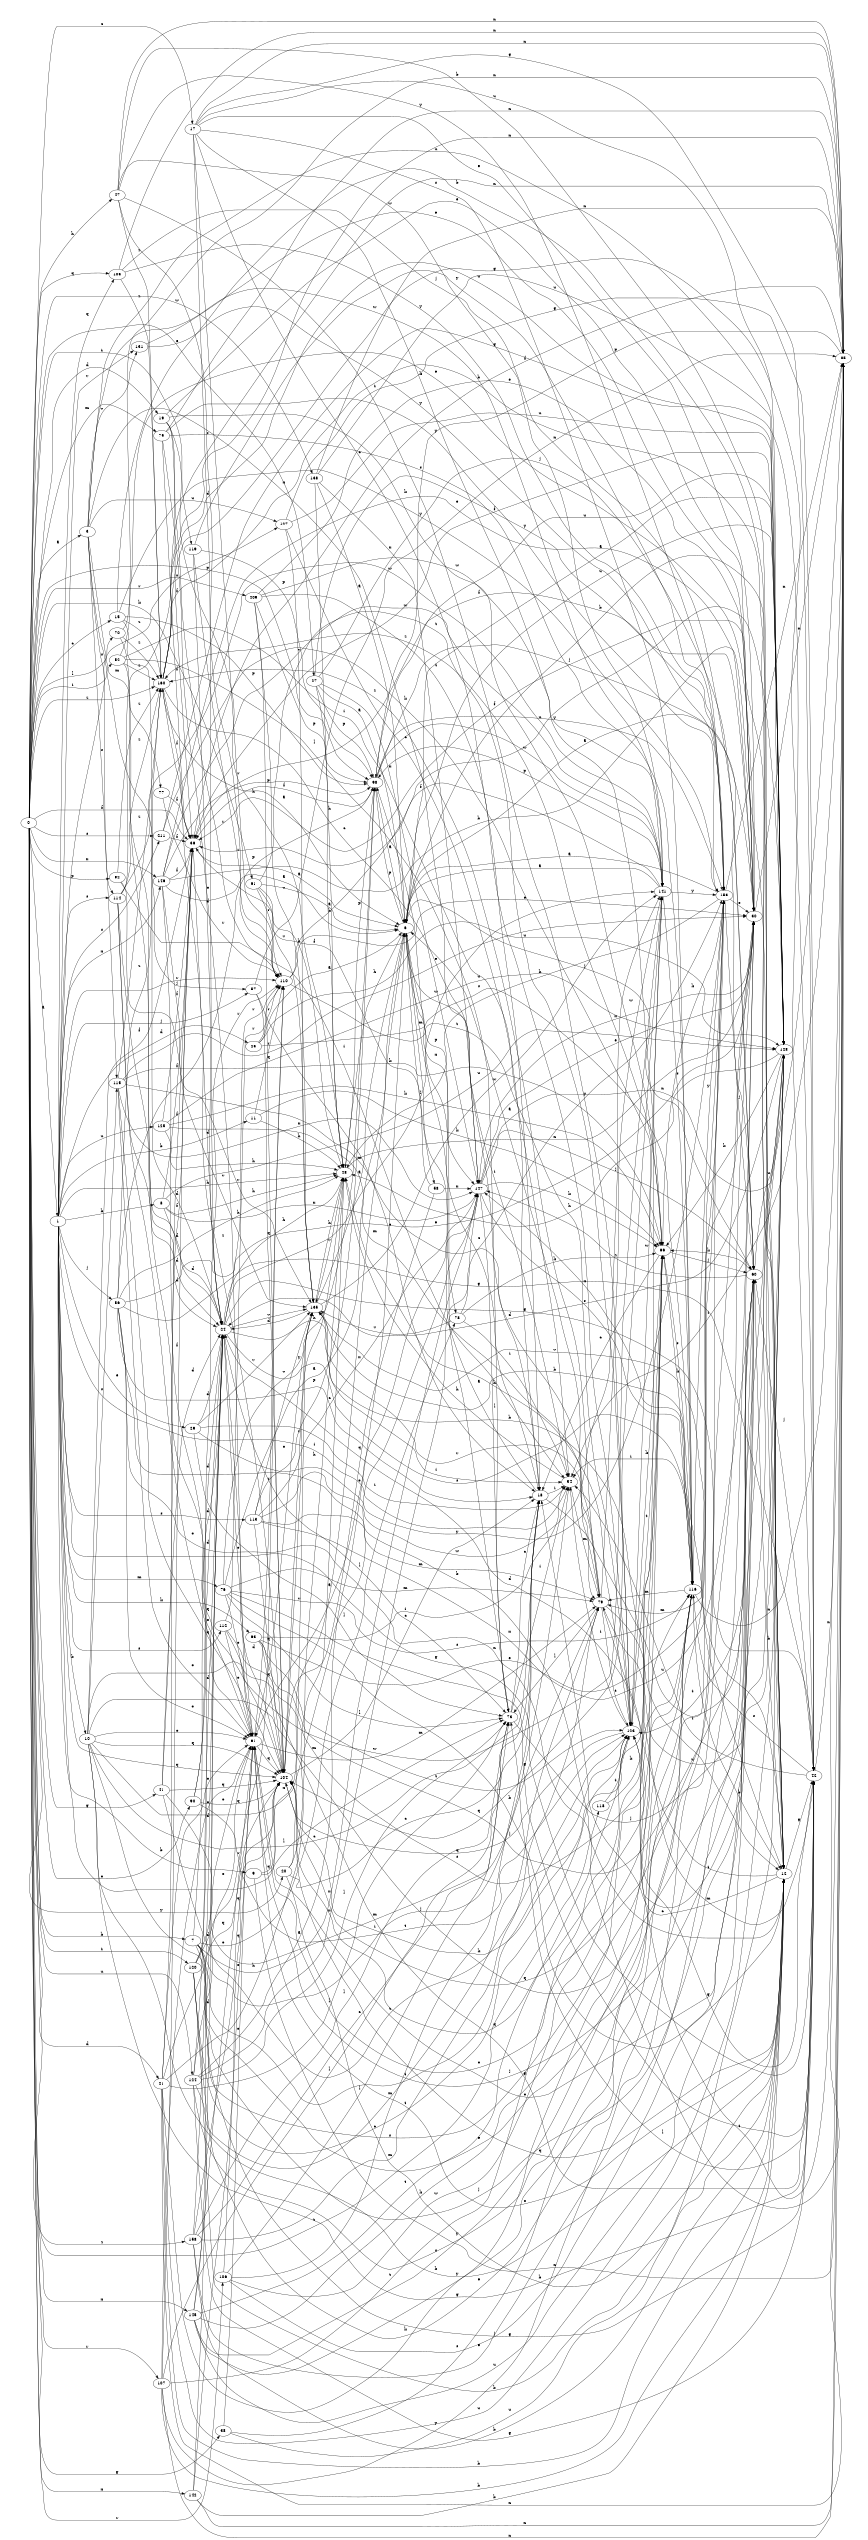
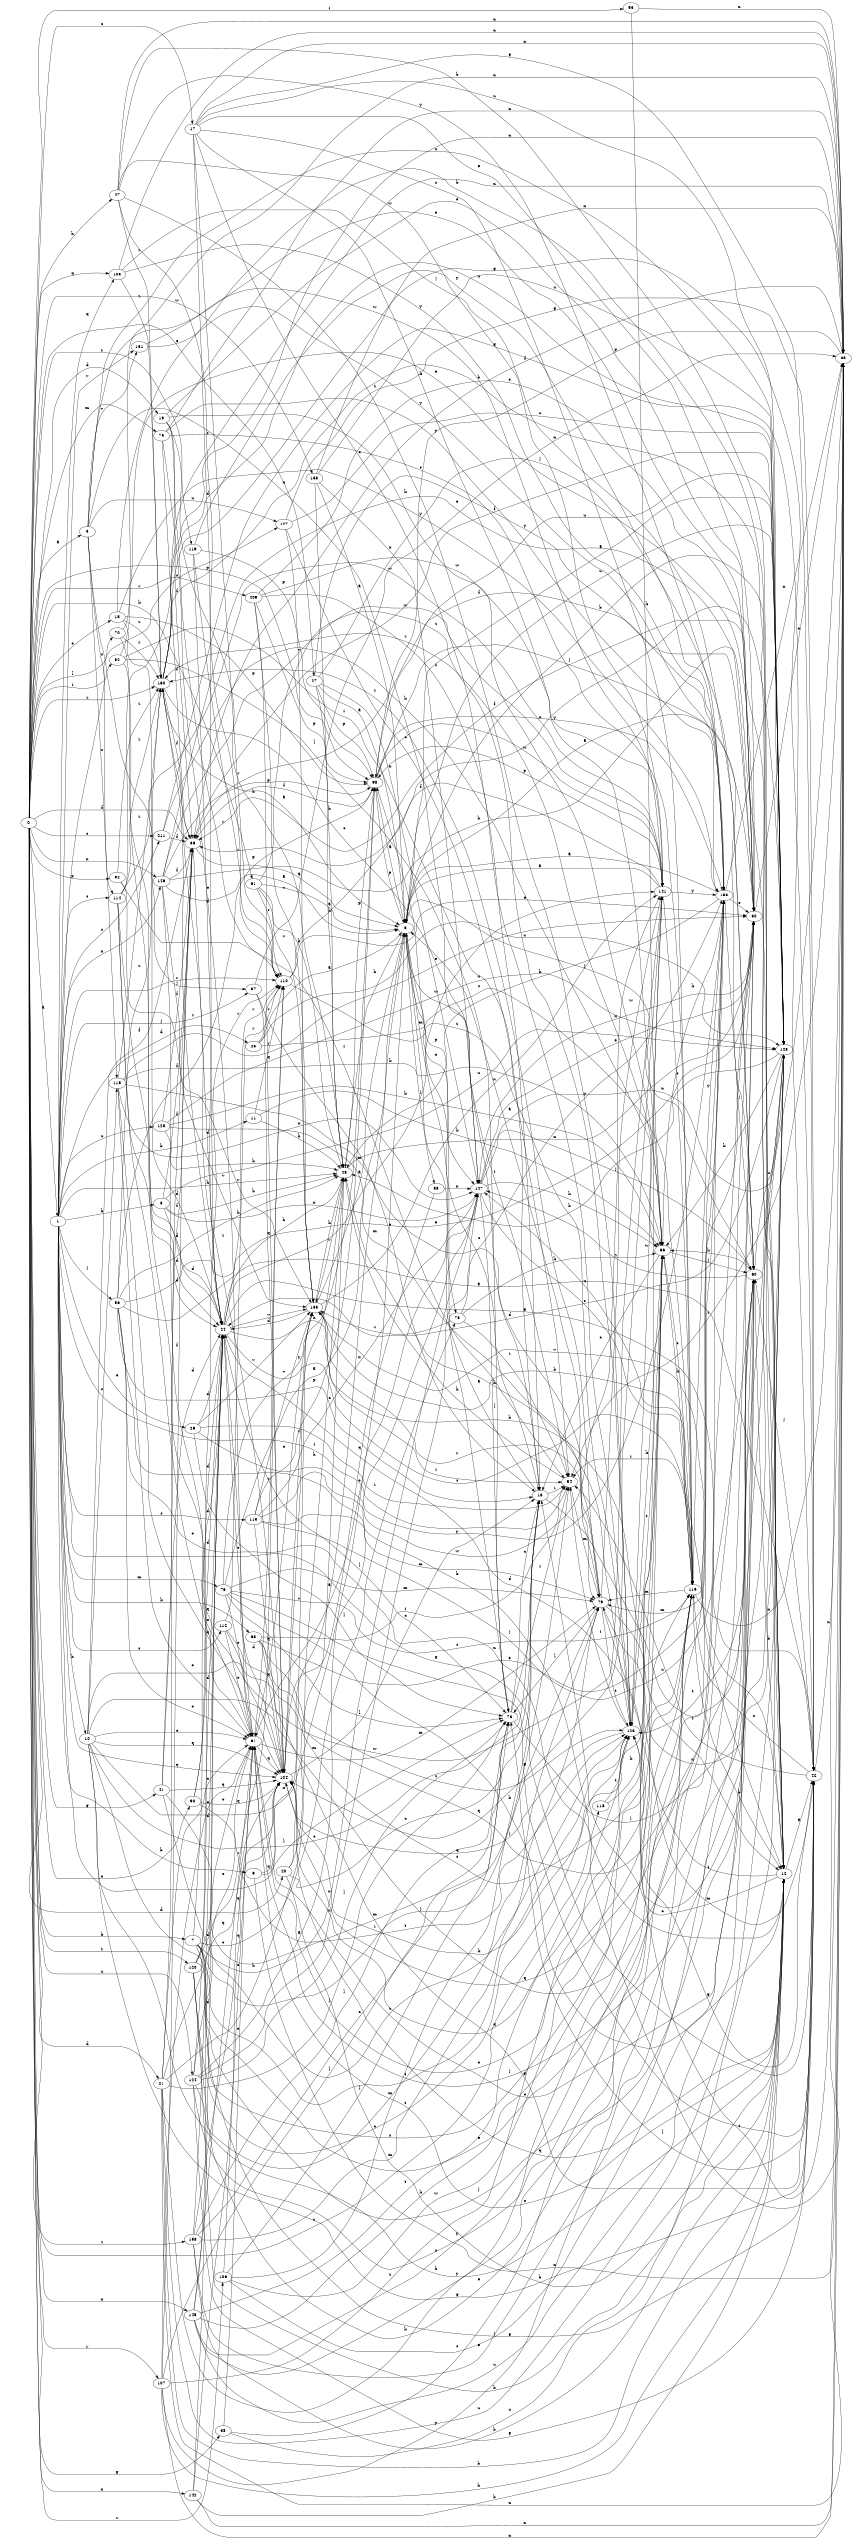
none -> (631, 8)
(139, 672) -> (187, 1056)
(162, 793) -> none
(351, 990) -> none
(510, 1632) -> (510, 1632)
(162, 1910) -> (162, 1910)
